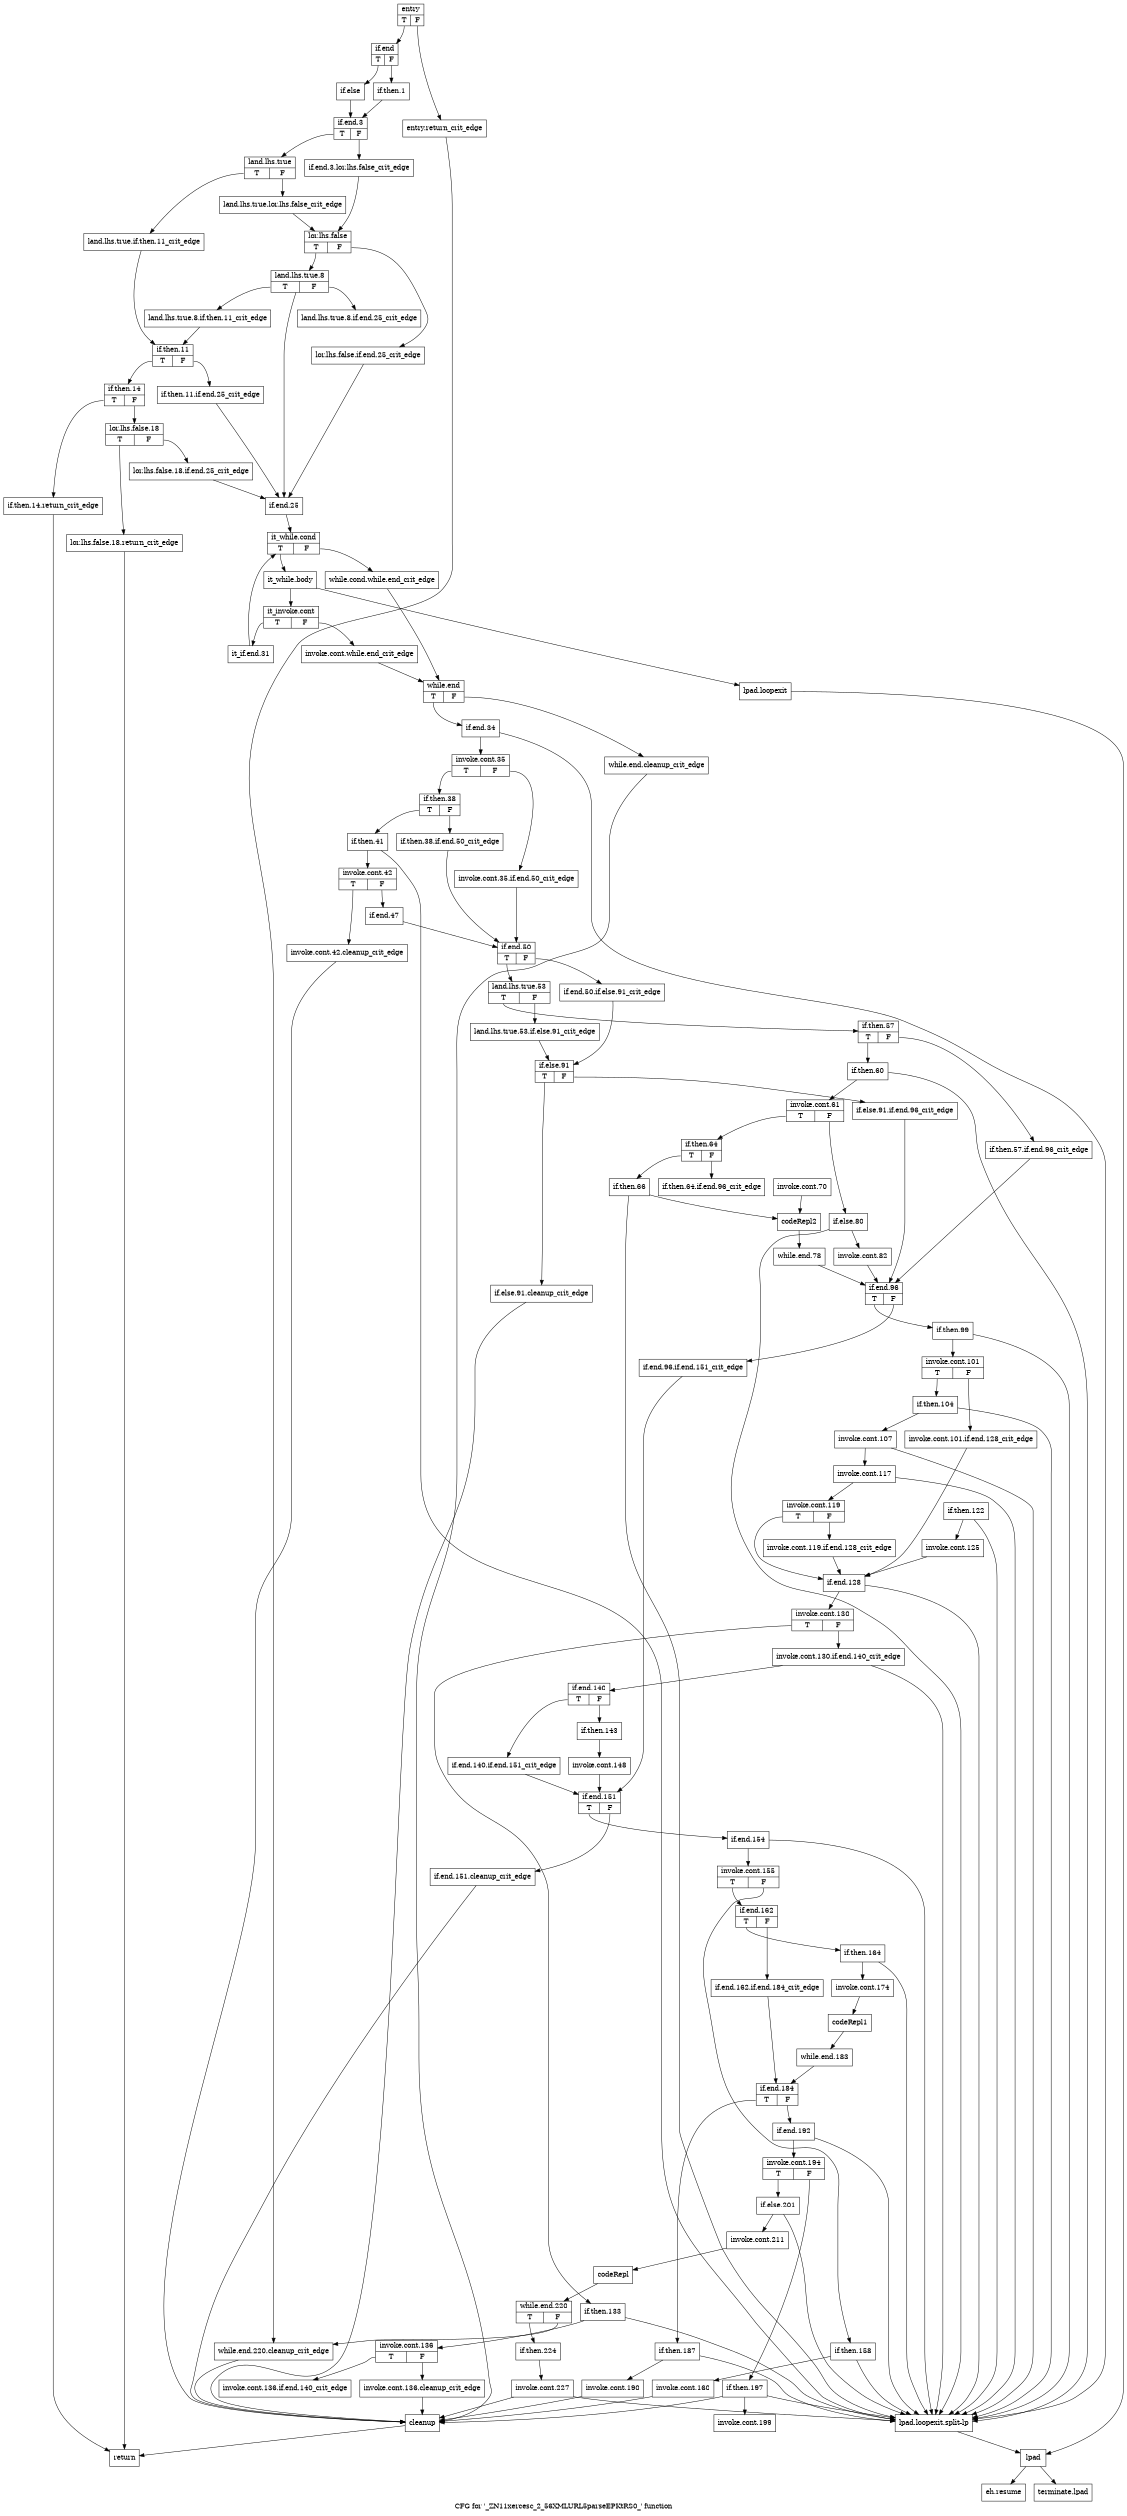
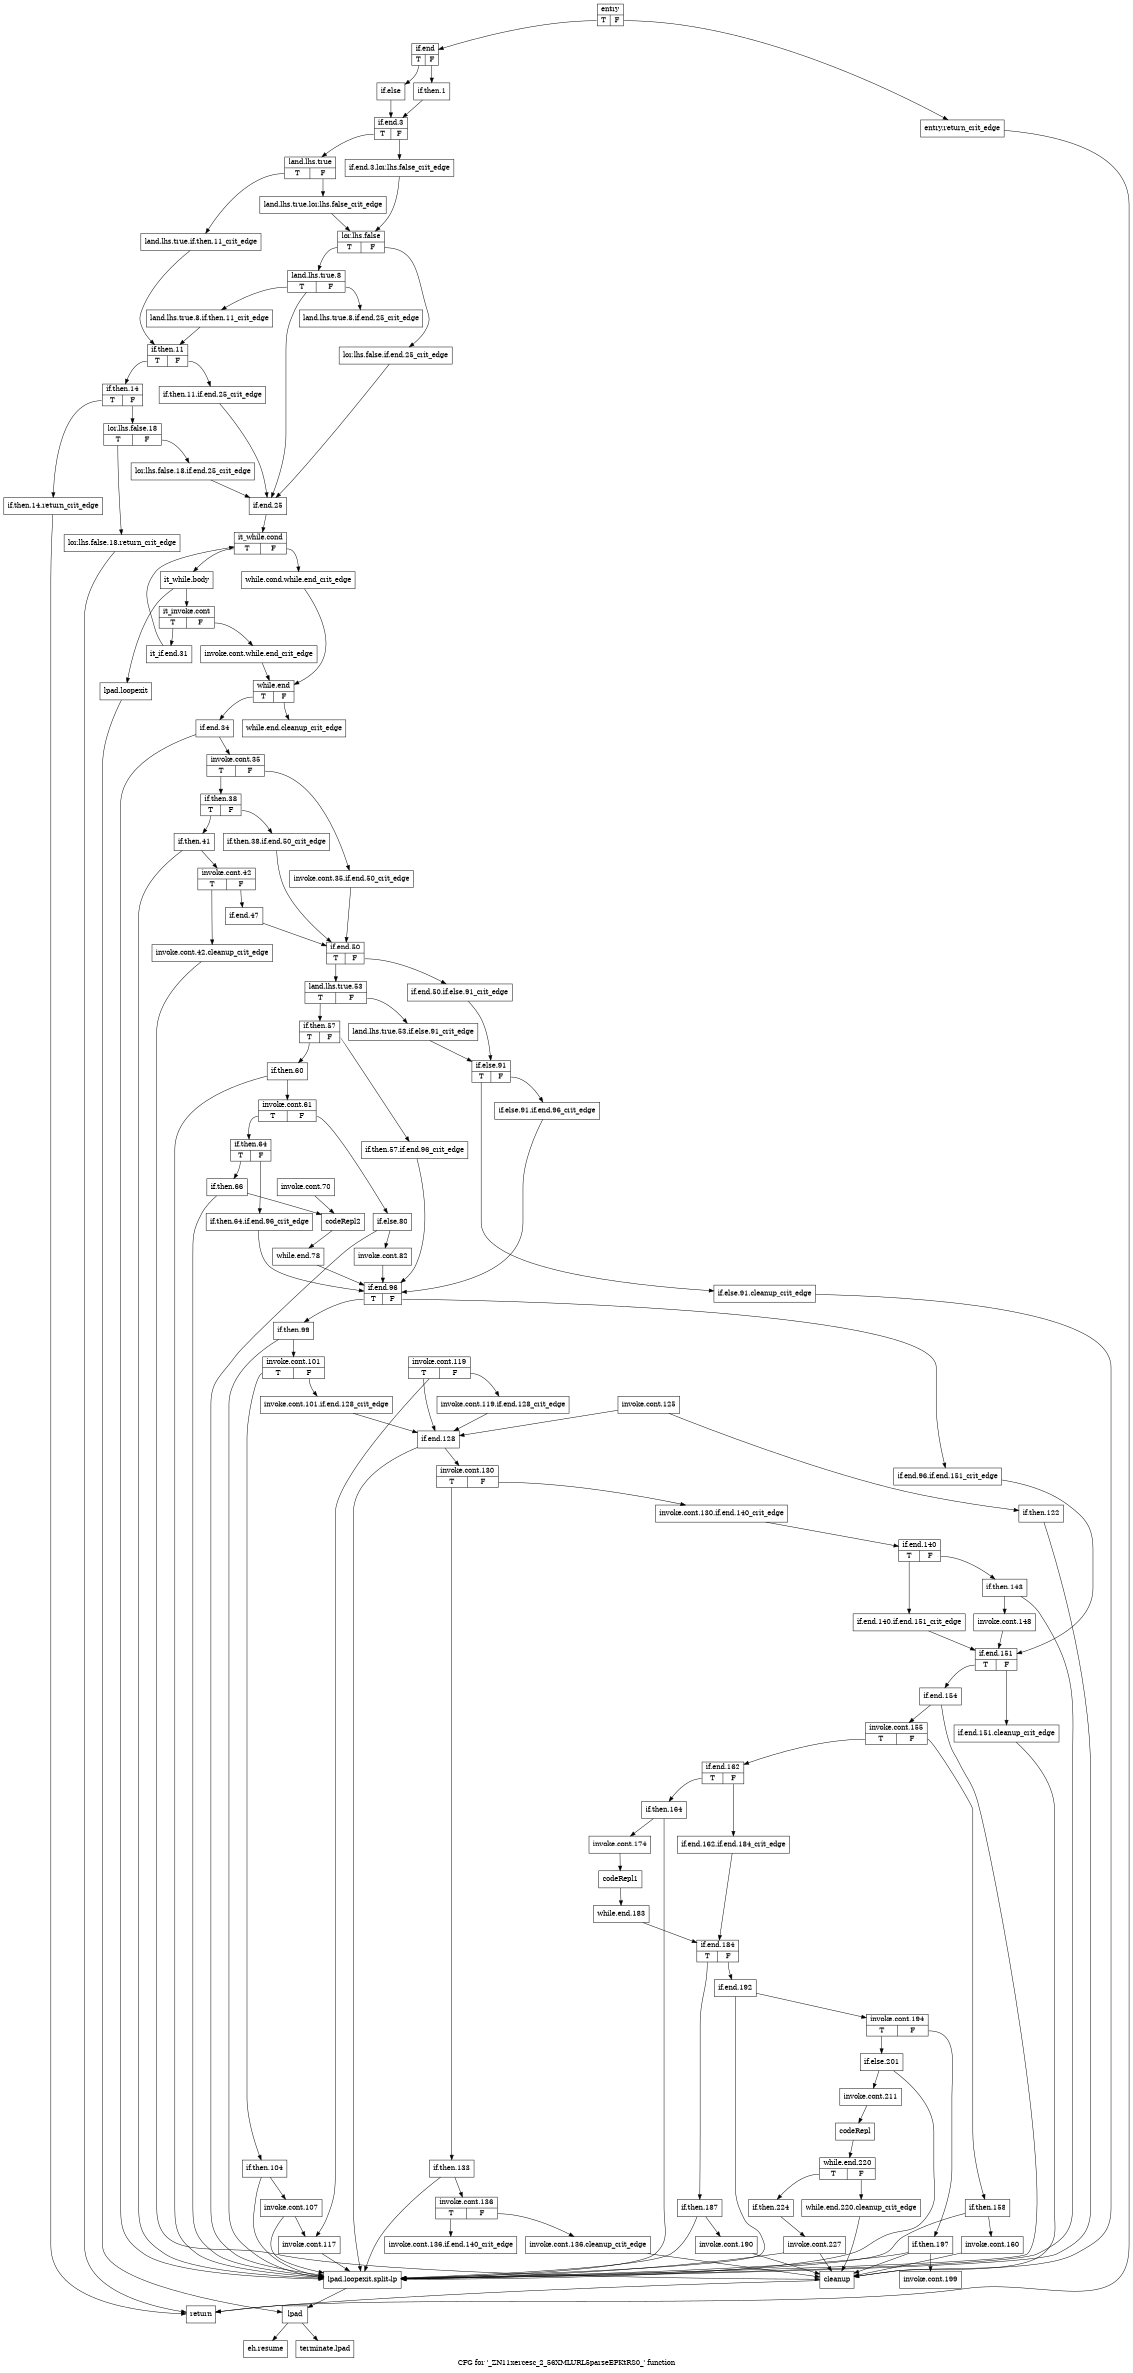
(274, 1179) -> (1129, 1614)
none -> (294, 1278)
(843, 1490) -> (335, 1792)
(960, 1527) -> (838, 1473)
(443, 1564) -> none
(943, 2019) -> (1061, 2238)
